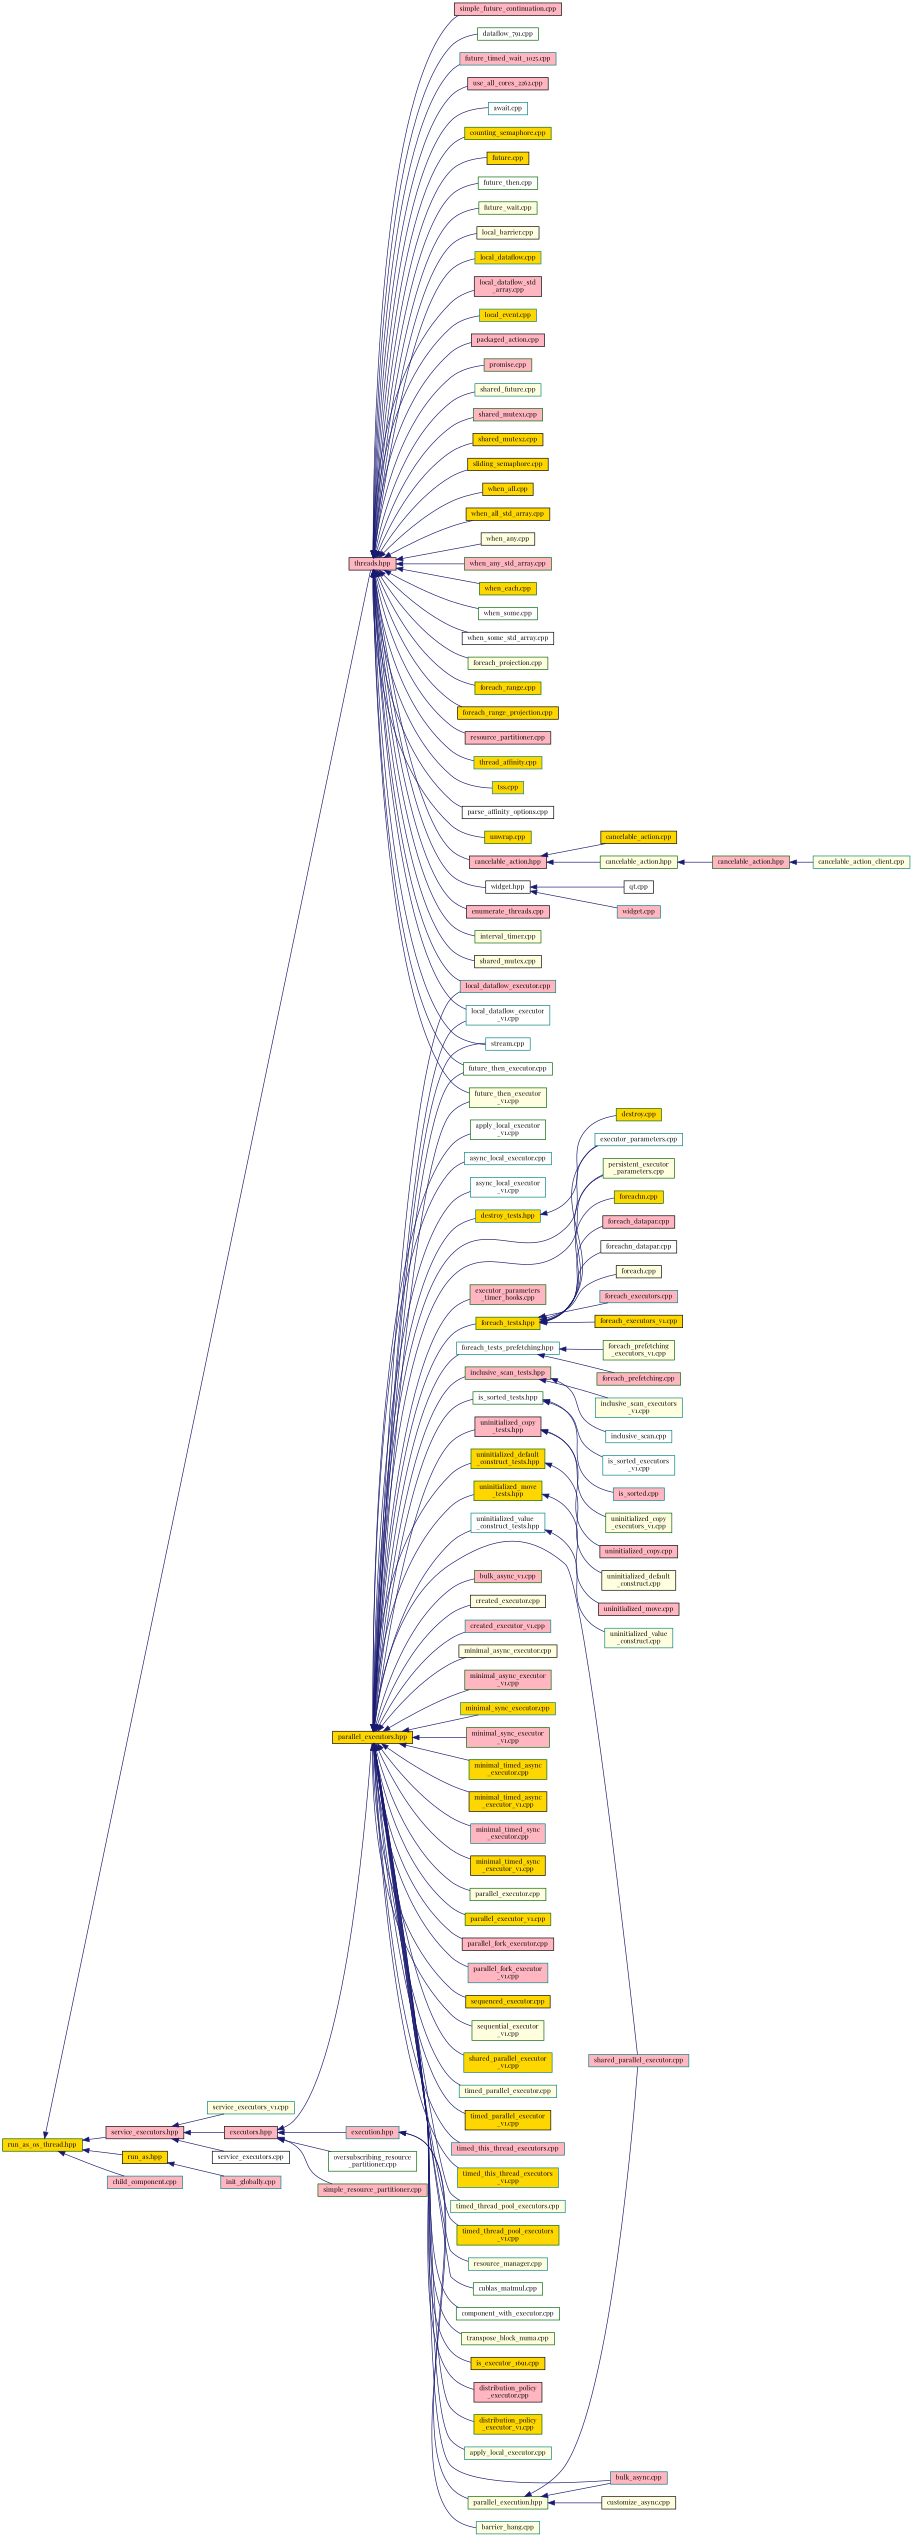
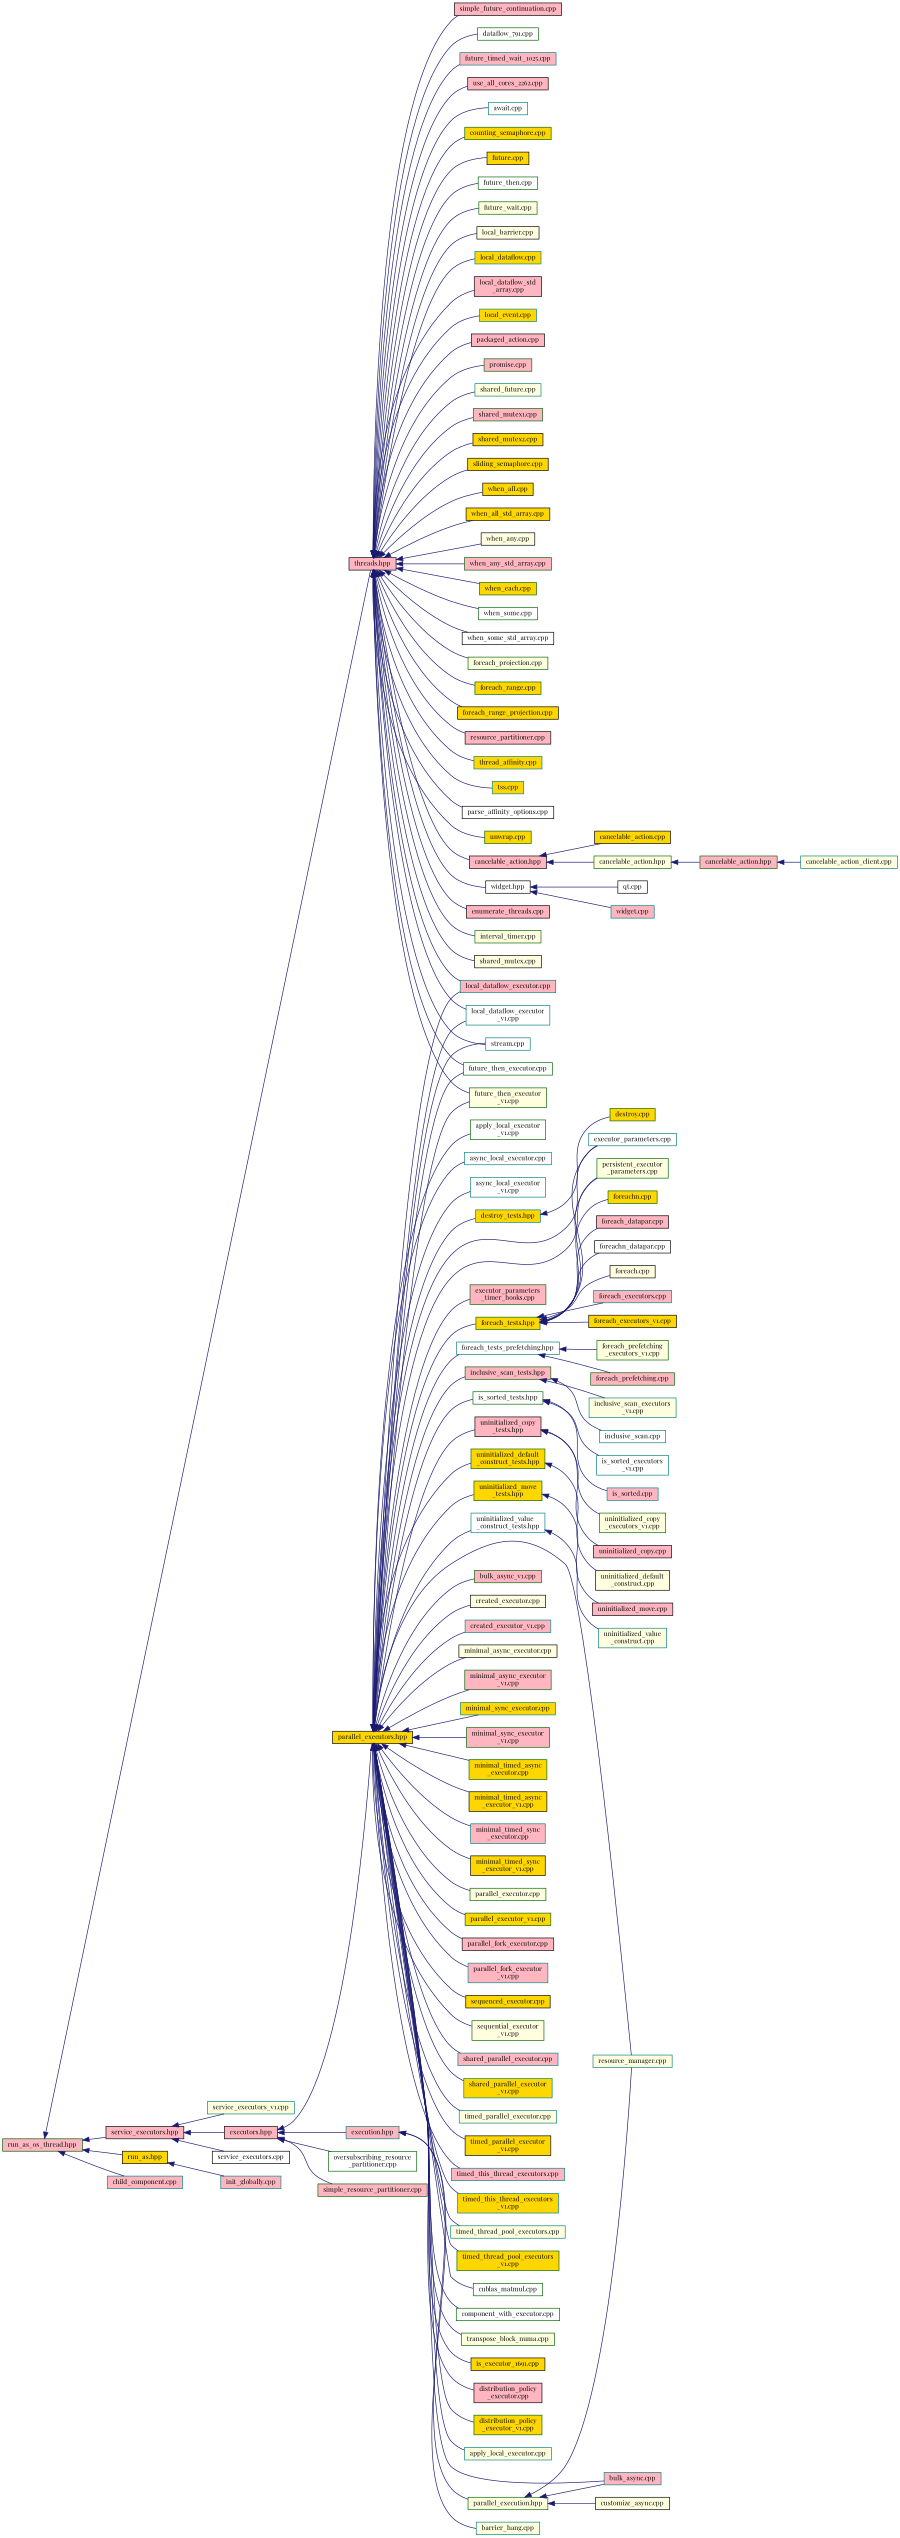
(43, 2145) -> (43, 2145)
(612, 2292) -> (610, 2292)
